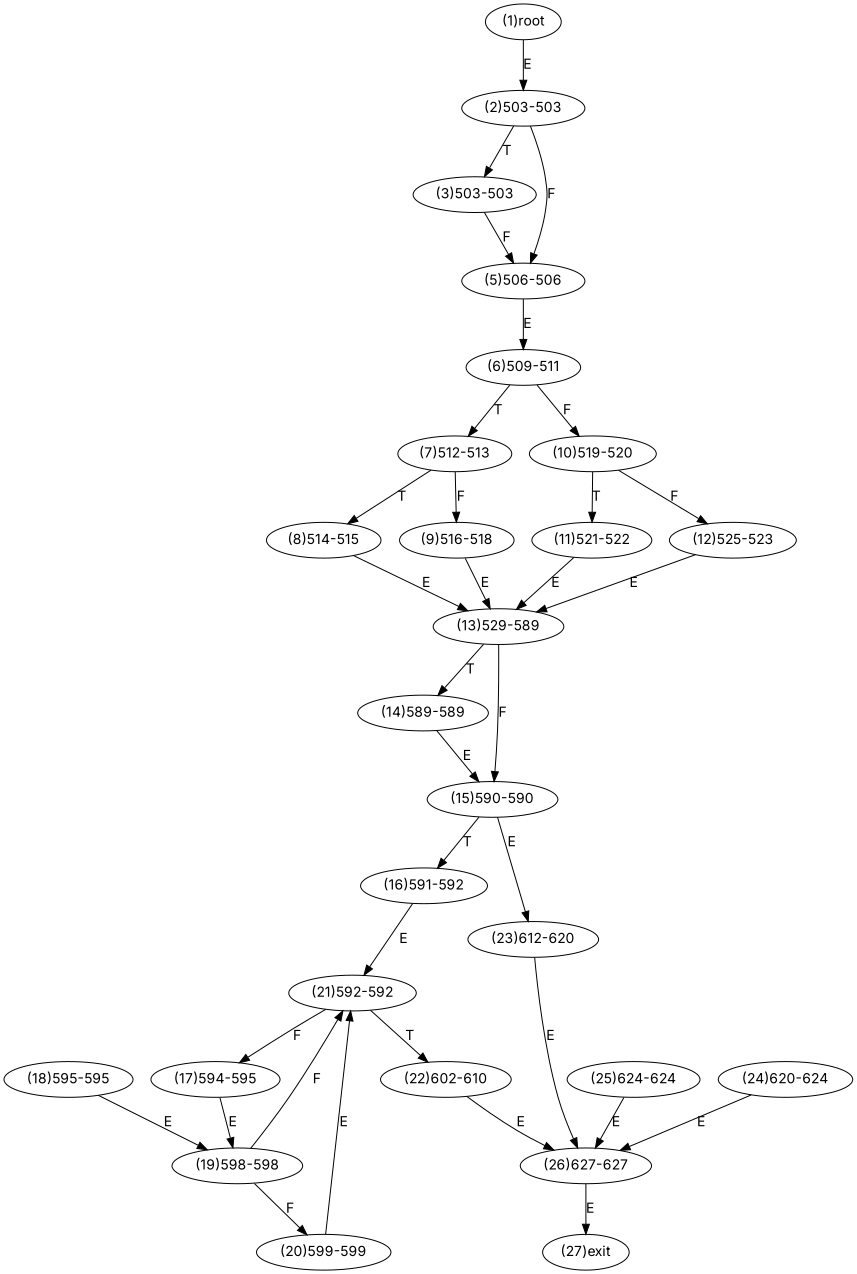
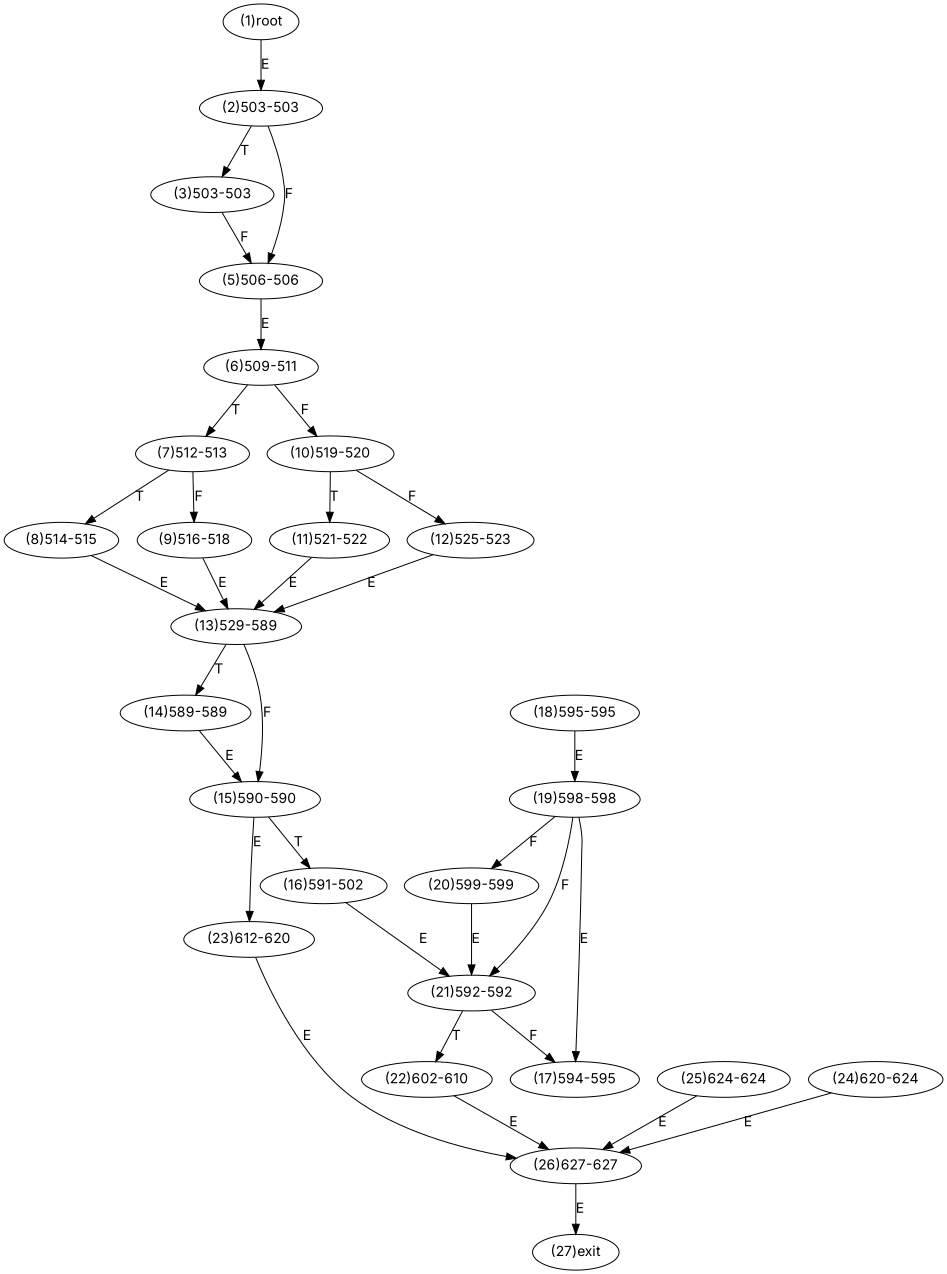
(424, 886) -> (324, 886)
(225, 1118) -> (580, 934)
